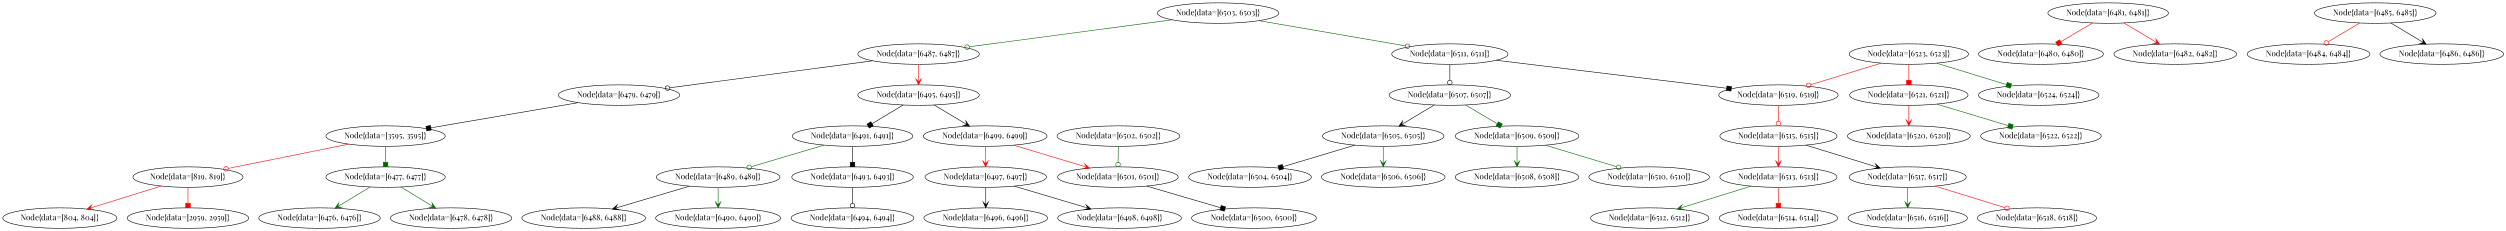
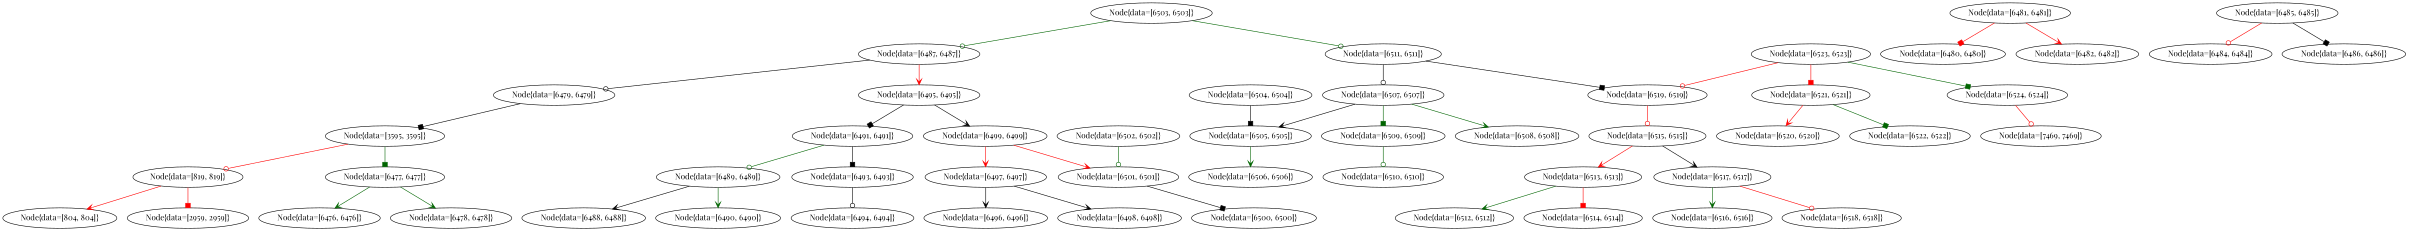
(2406, 32) -> (2308, 32)
none -> (2041, 136)
(1517, 154) -> (1447, 115)
(1320, 156) -> (1251, 113)
